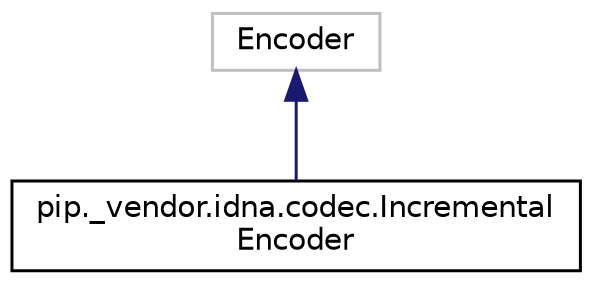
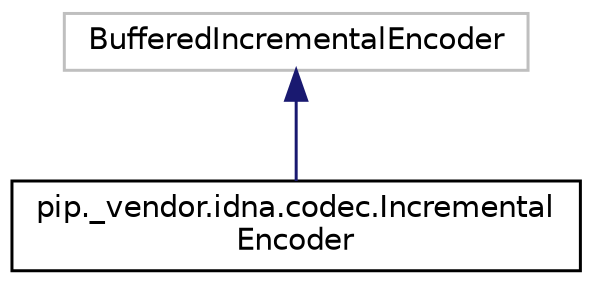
(296, 42) -> (296, 42)
